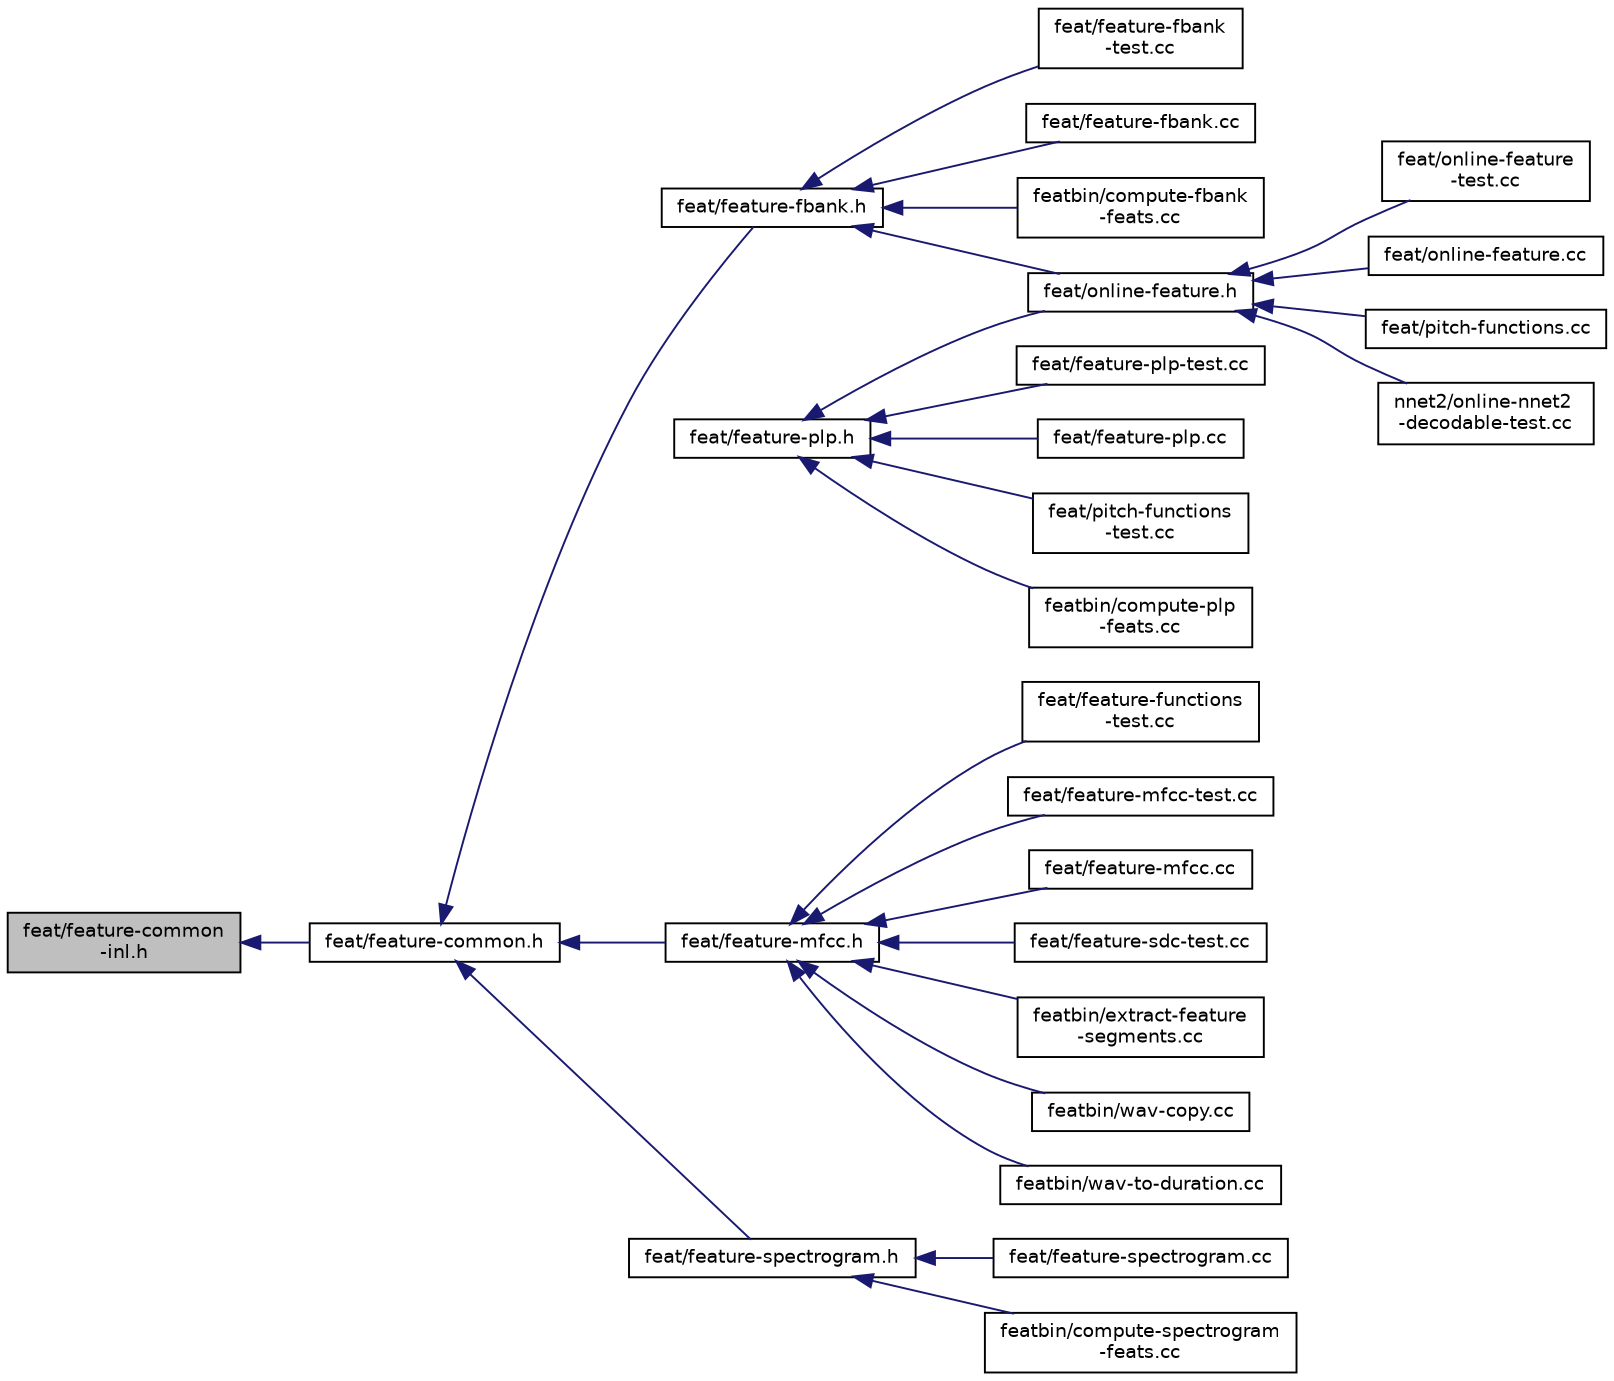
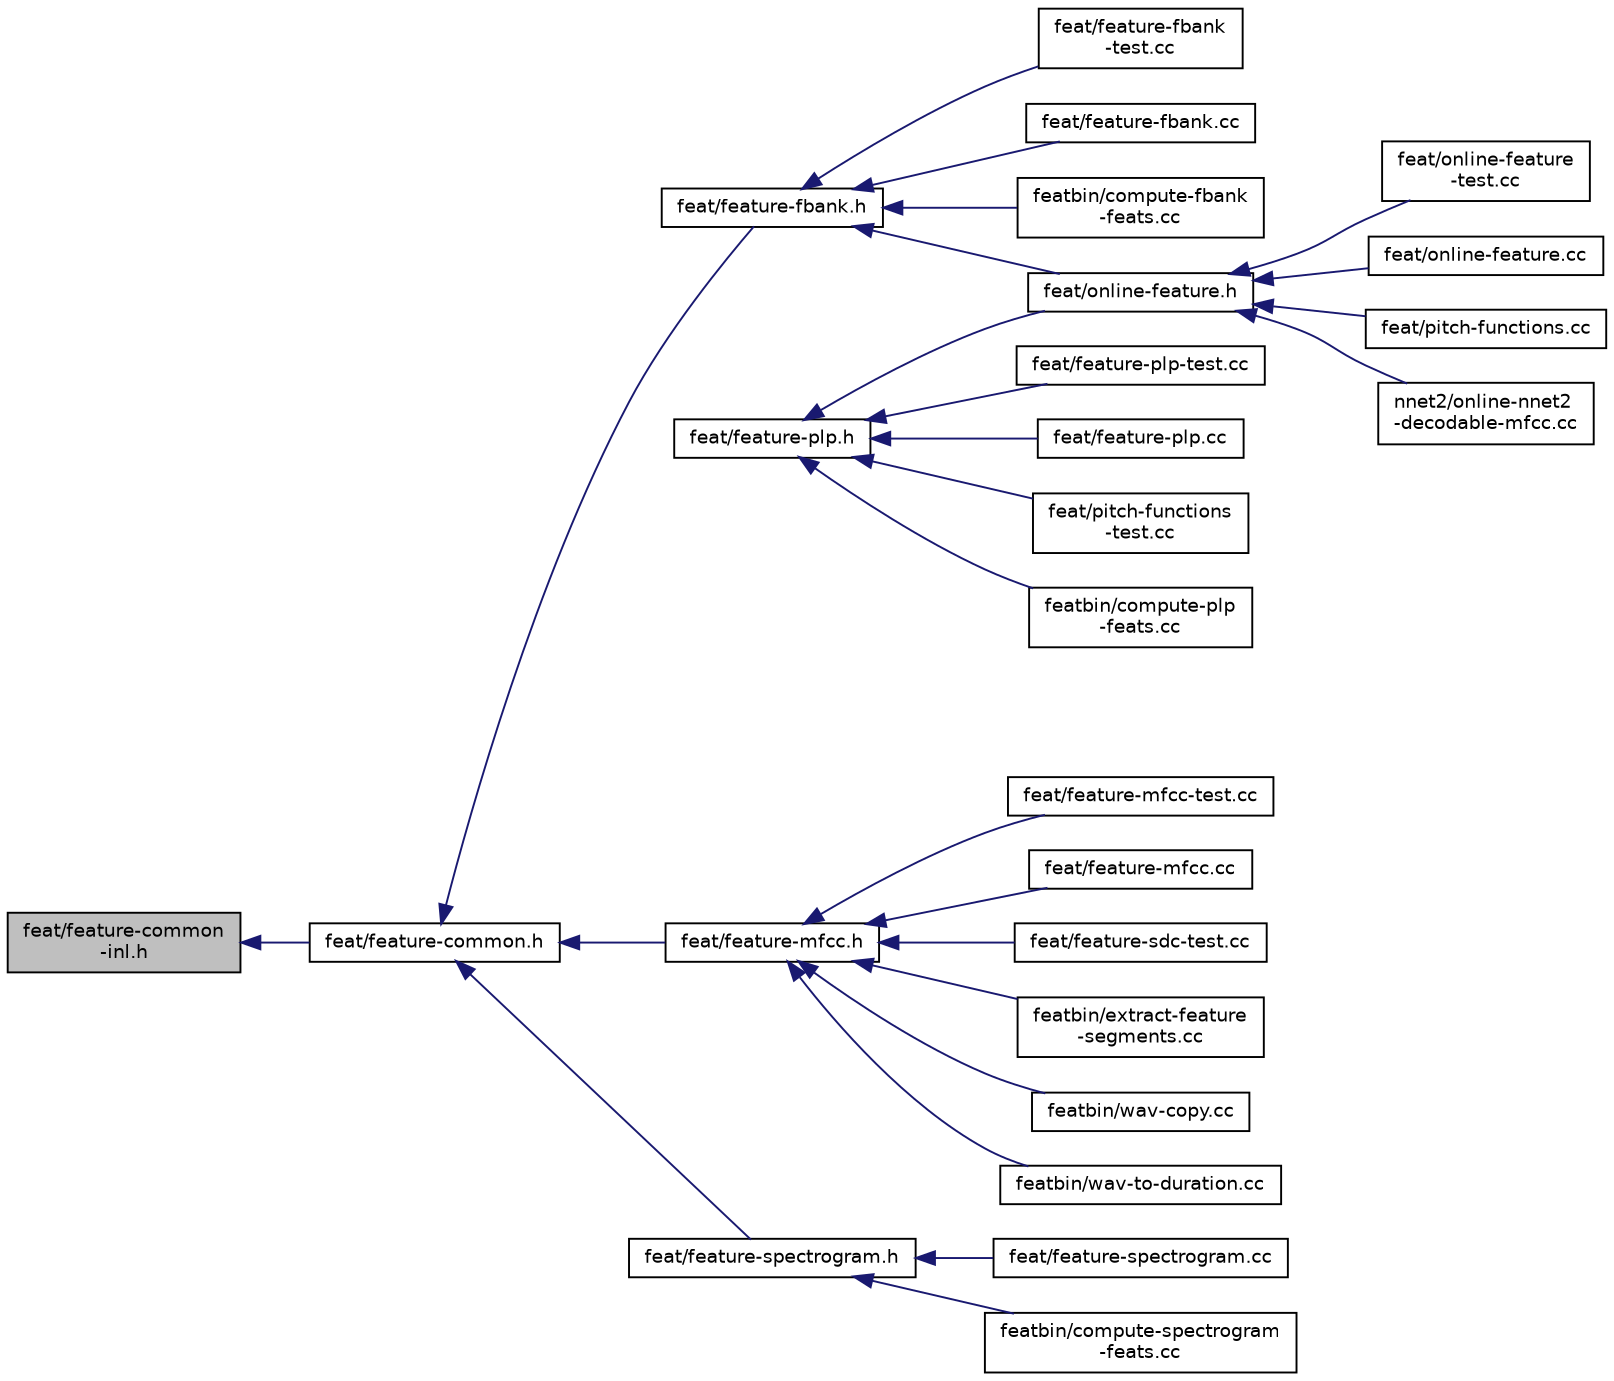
(1486, 414) -> (1486, 414)
(1141, 712) -> none
